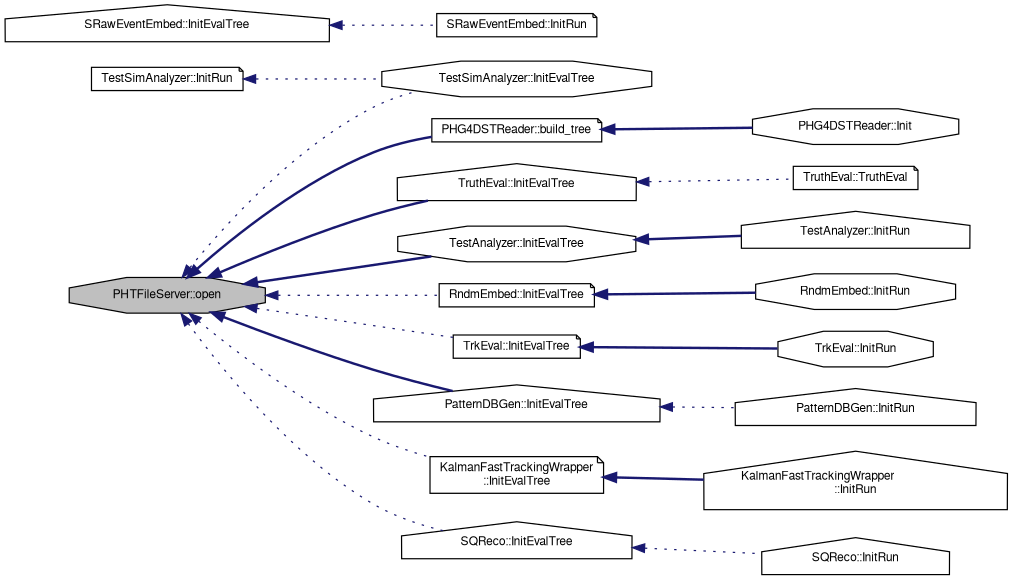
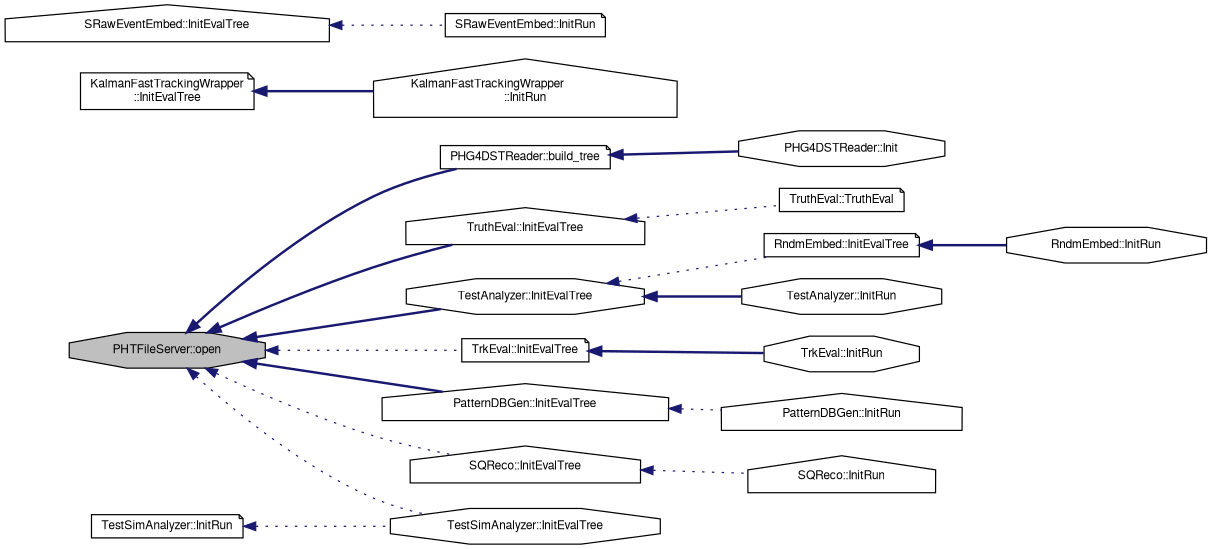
(856, 232) -> (842, 297)
(358, 295) -> (694, 269)
(308, 401) -> none
